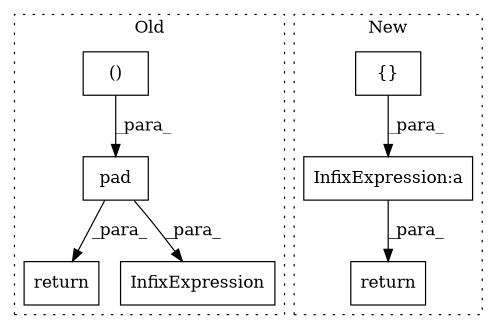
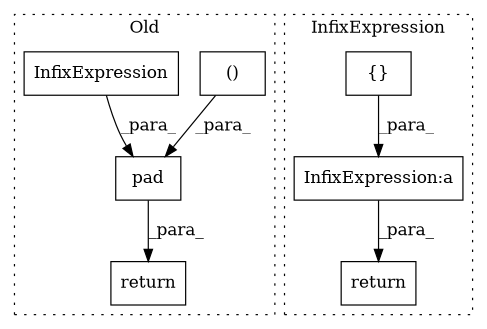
(388, 28) -> (379, 28)
(155, 226) -> (115, 121)
